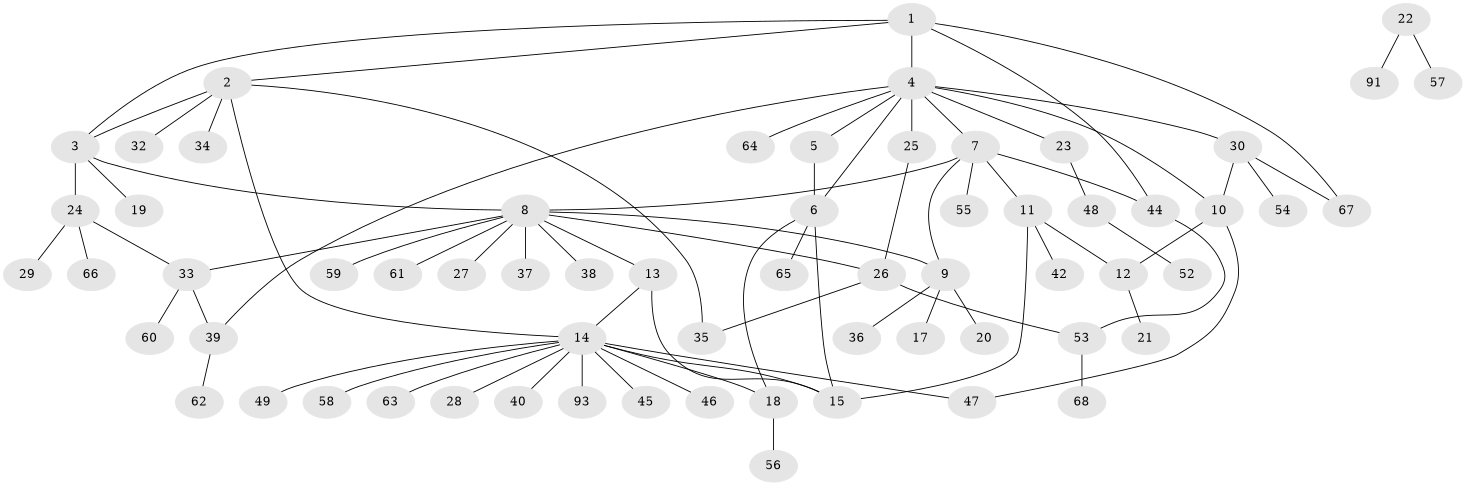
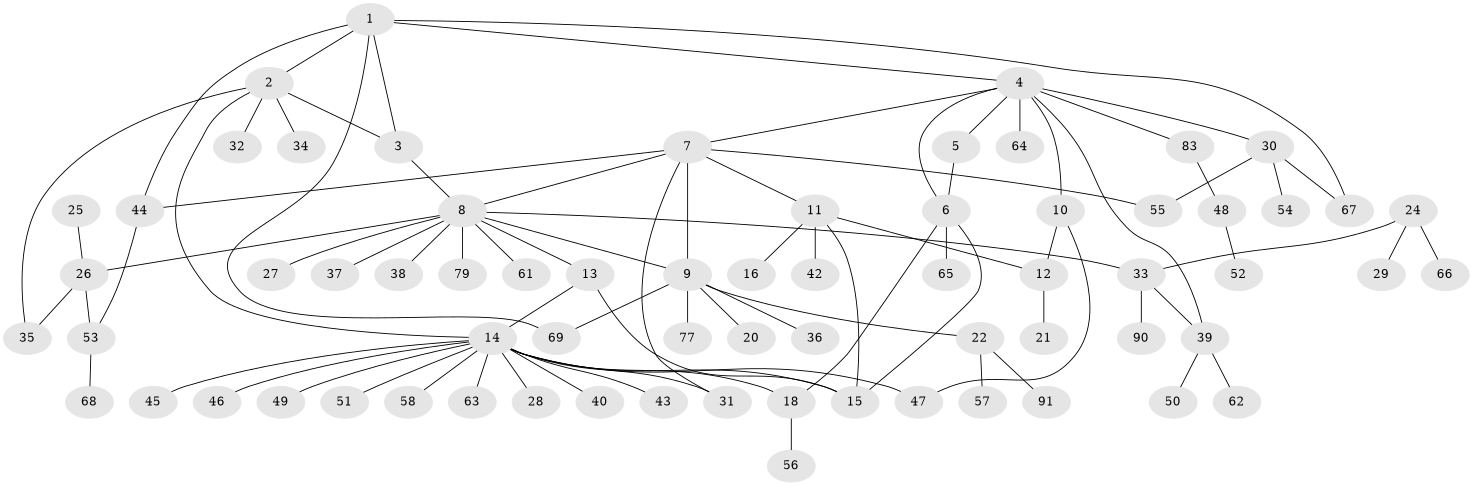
(912, 115) -> none
(1064, 147) -> (1190, 147)
(75, 179) -> none
(1229, 179) -> (1214, 179)
(139, 211) -> none
(334, 275) -> (463, 275)
none -> (751, 275)
none -> (830, 317)
(150, 338) -> (1141, 338)
none -> (556, 338)
(921, 338) -> (688, 338)
none -> (345, 402)
(582, 402) -> (664, 402)
none -> (727, 402)
none -> (1173, 402)
